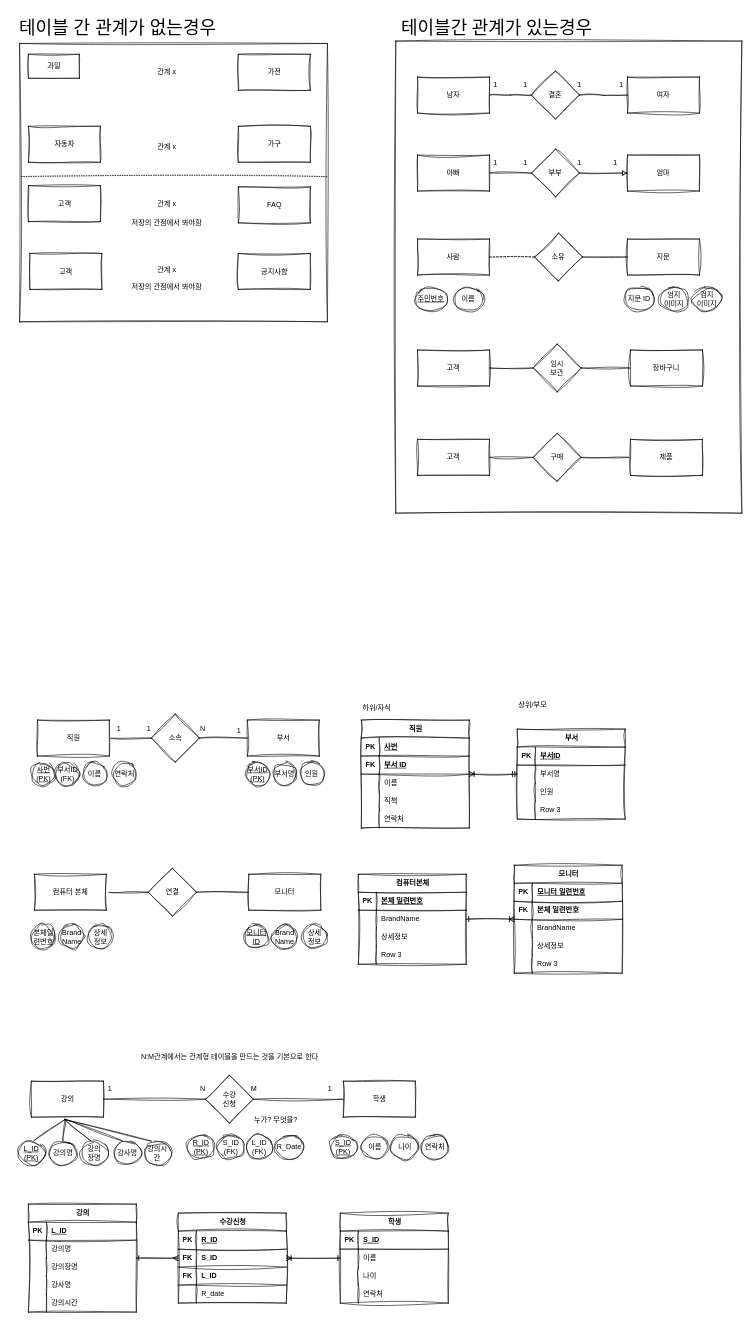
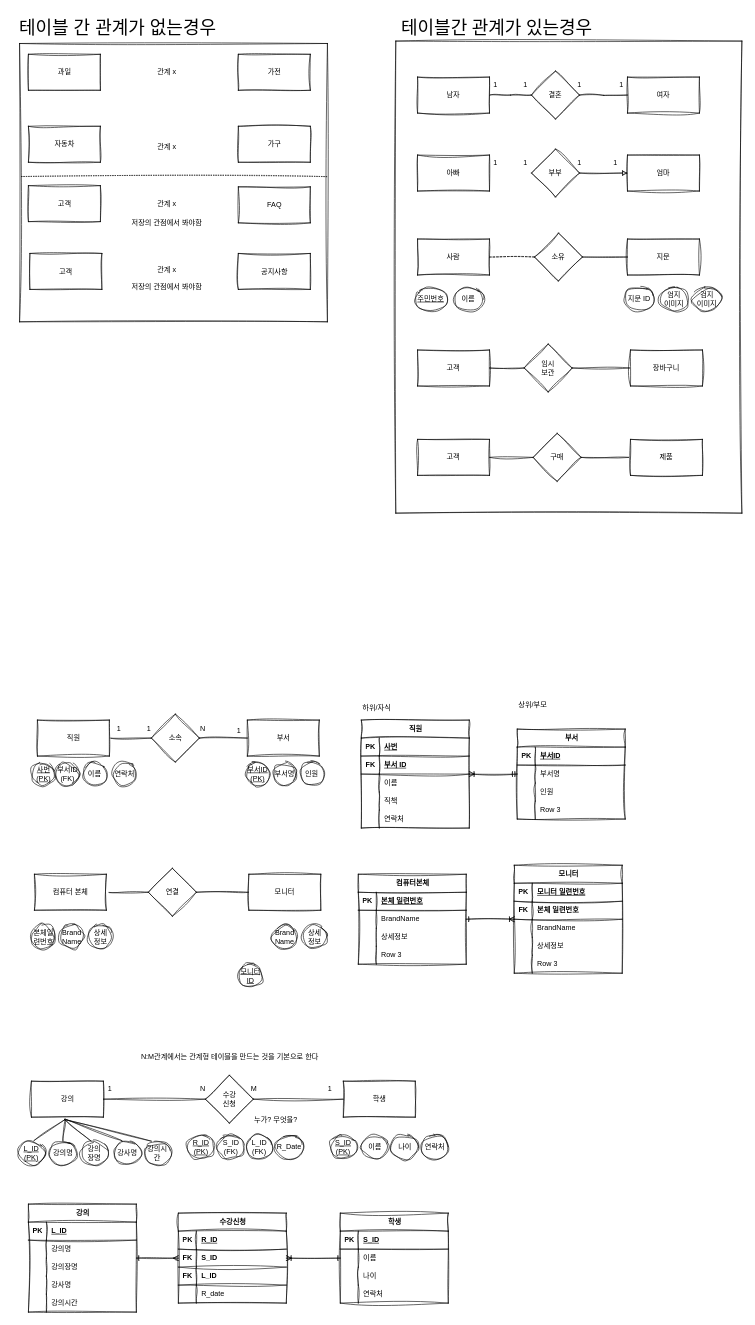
(54, 66) -> (64, 72)
(510, 173) -> none
(557, 368) -> (548, 368)
(256, 937) -> (250, 976)
